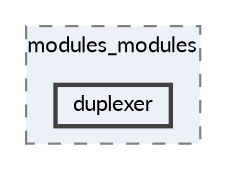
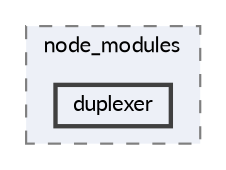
(113, 47) -> (113, 47)
